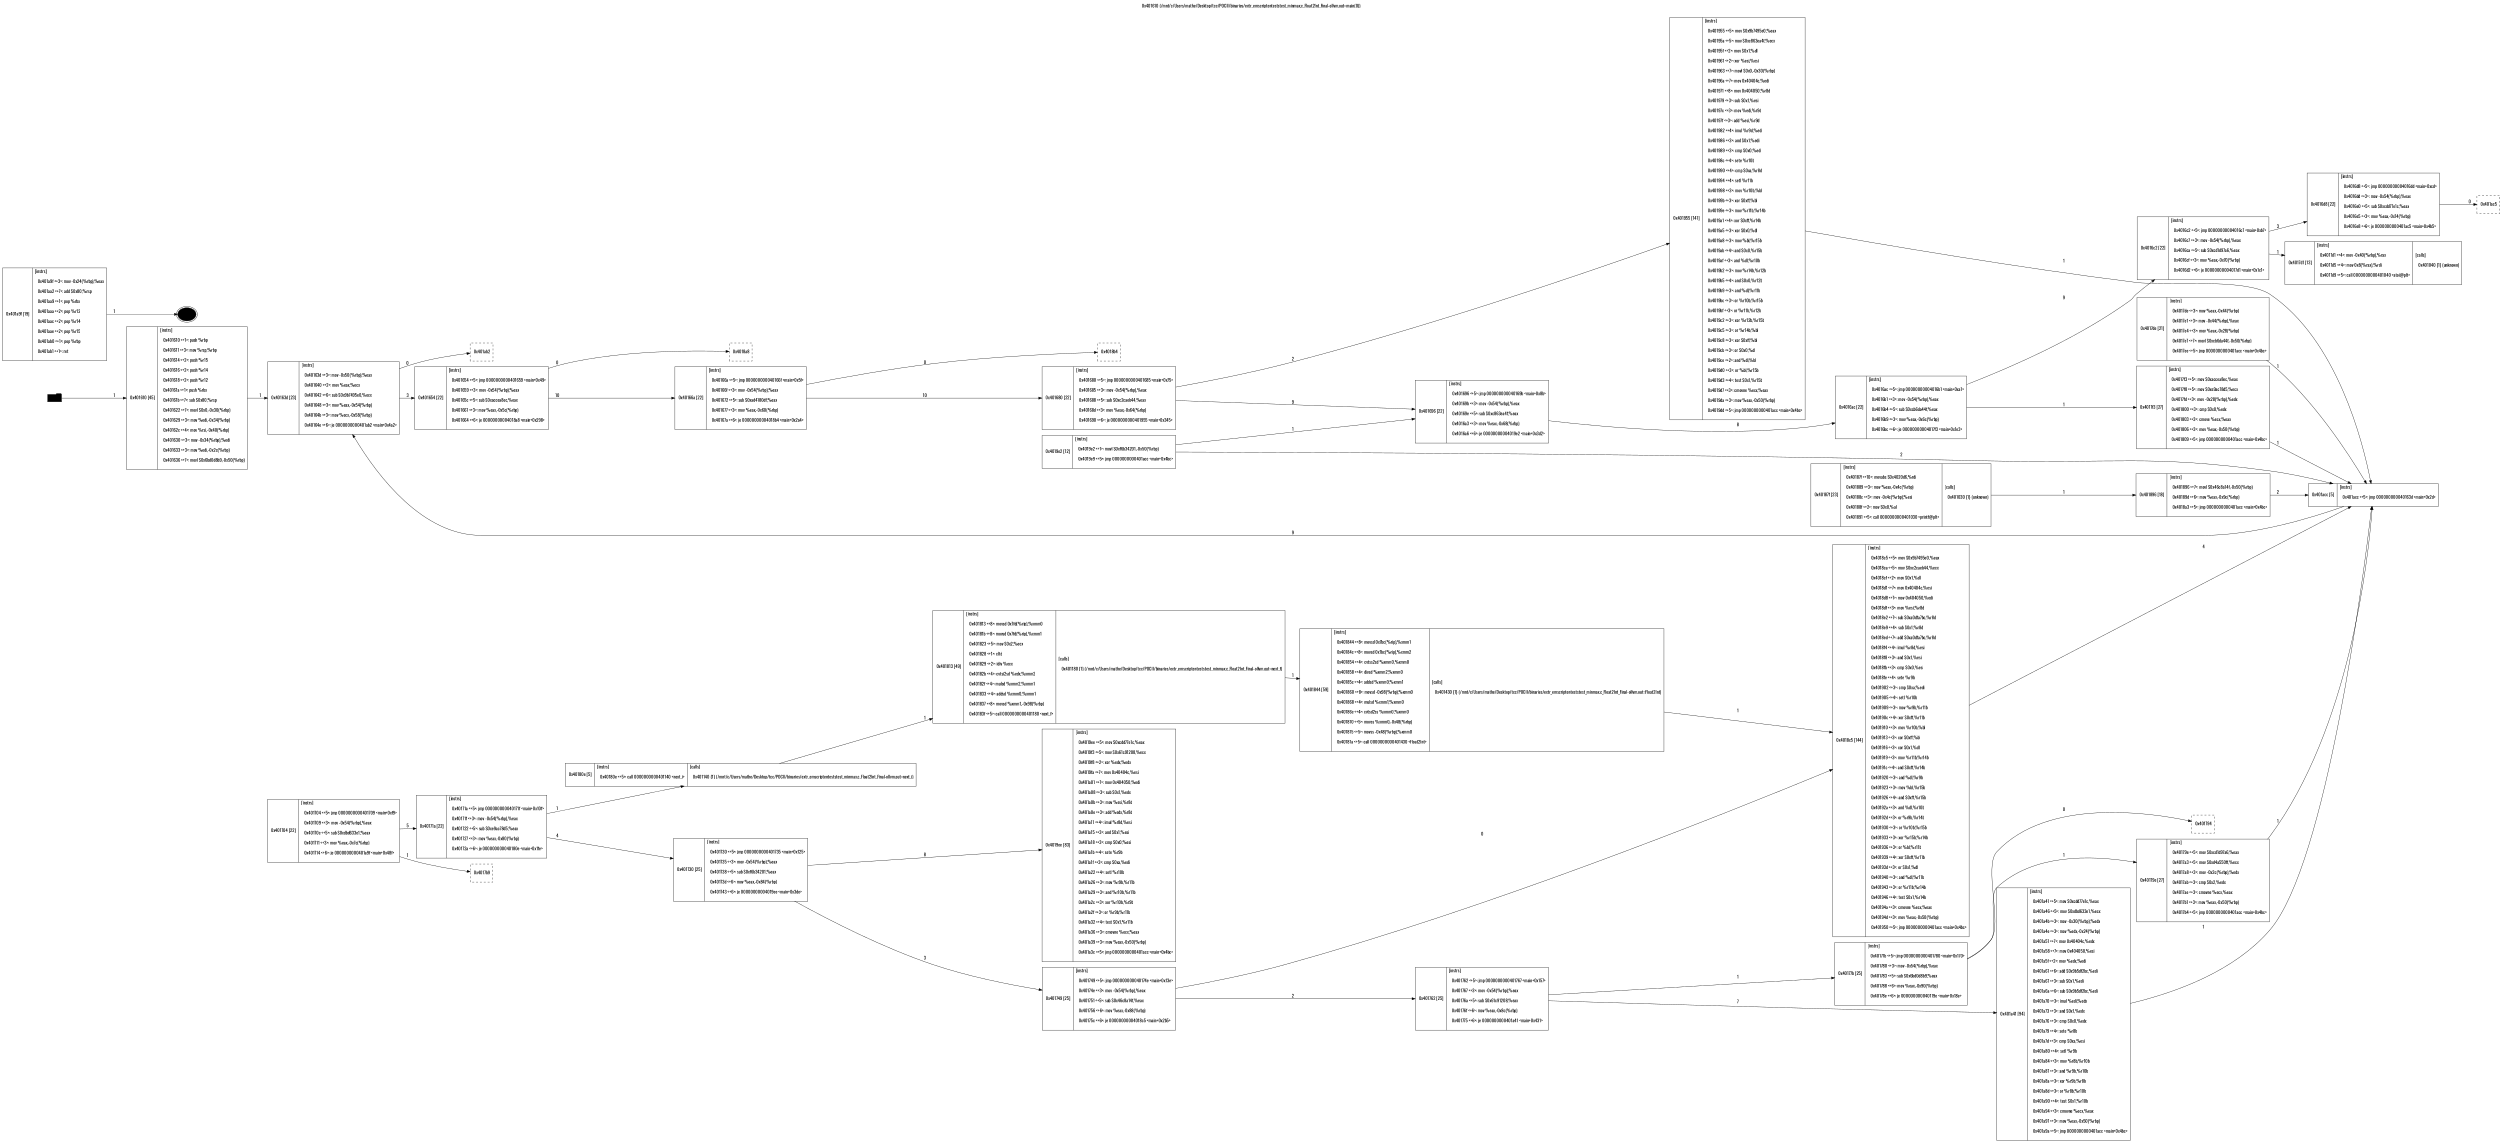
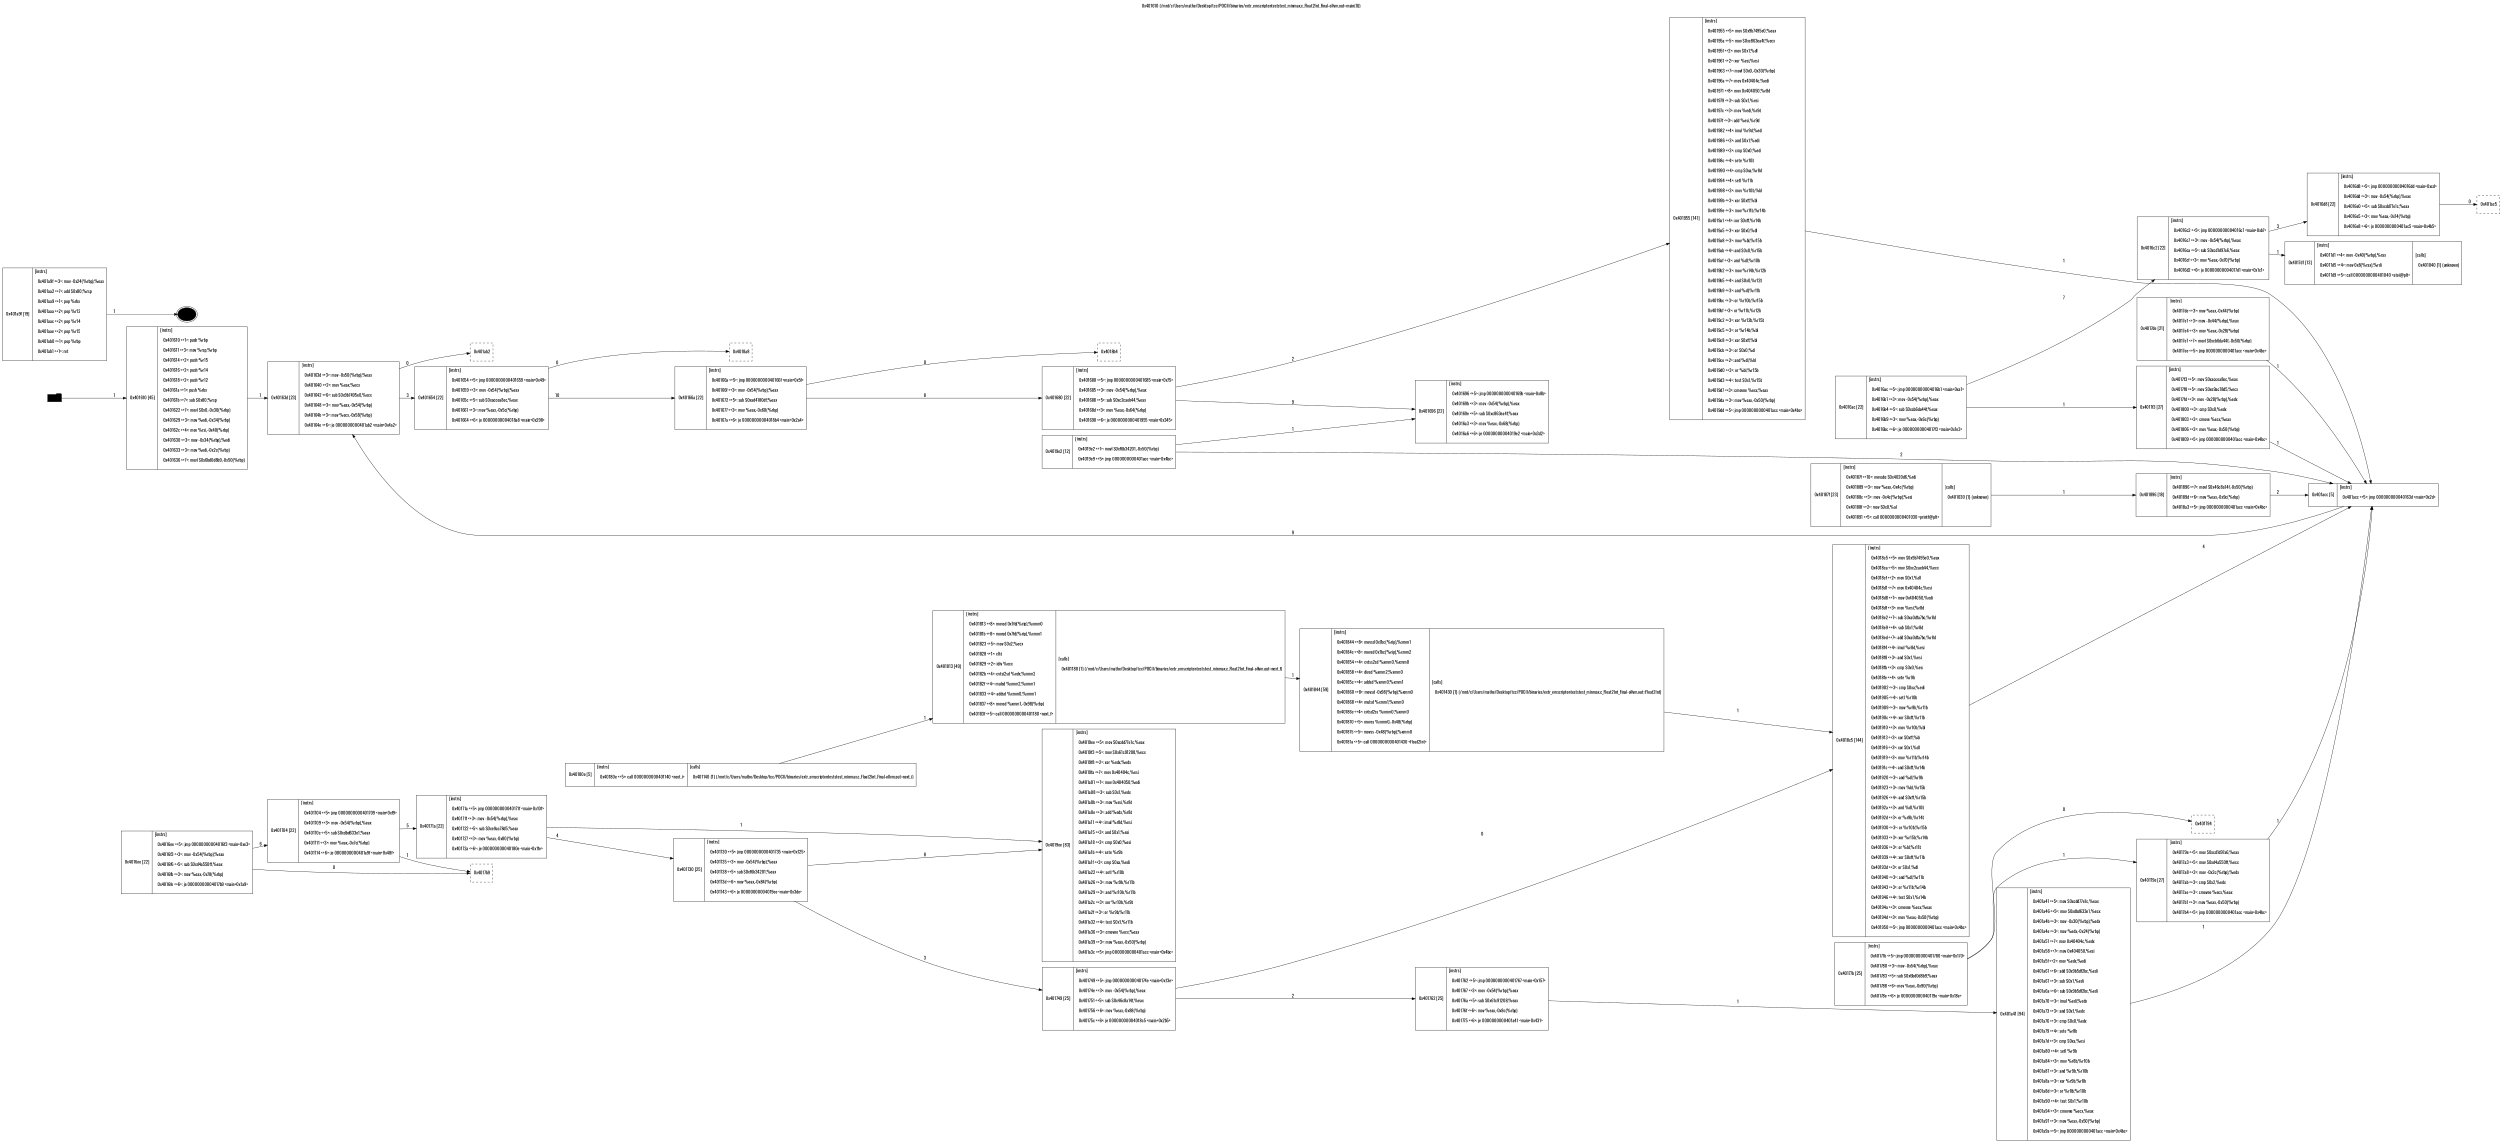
(2064, 298) -> (2064, 298)
(924, 396) -> (924, 396)
(1690, 431) -> none
(614, 800) -> (793, 832)
none -> (187, 862)
(1690, 986) -> none
(1737, 1002) -> (1737, 1002)
